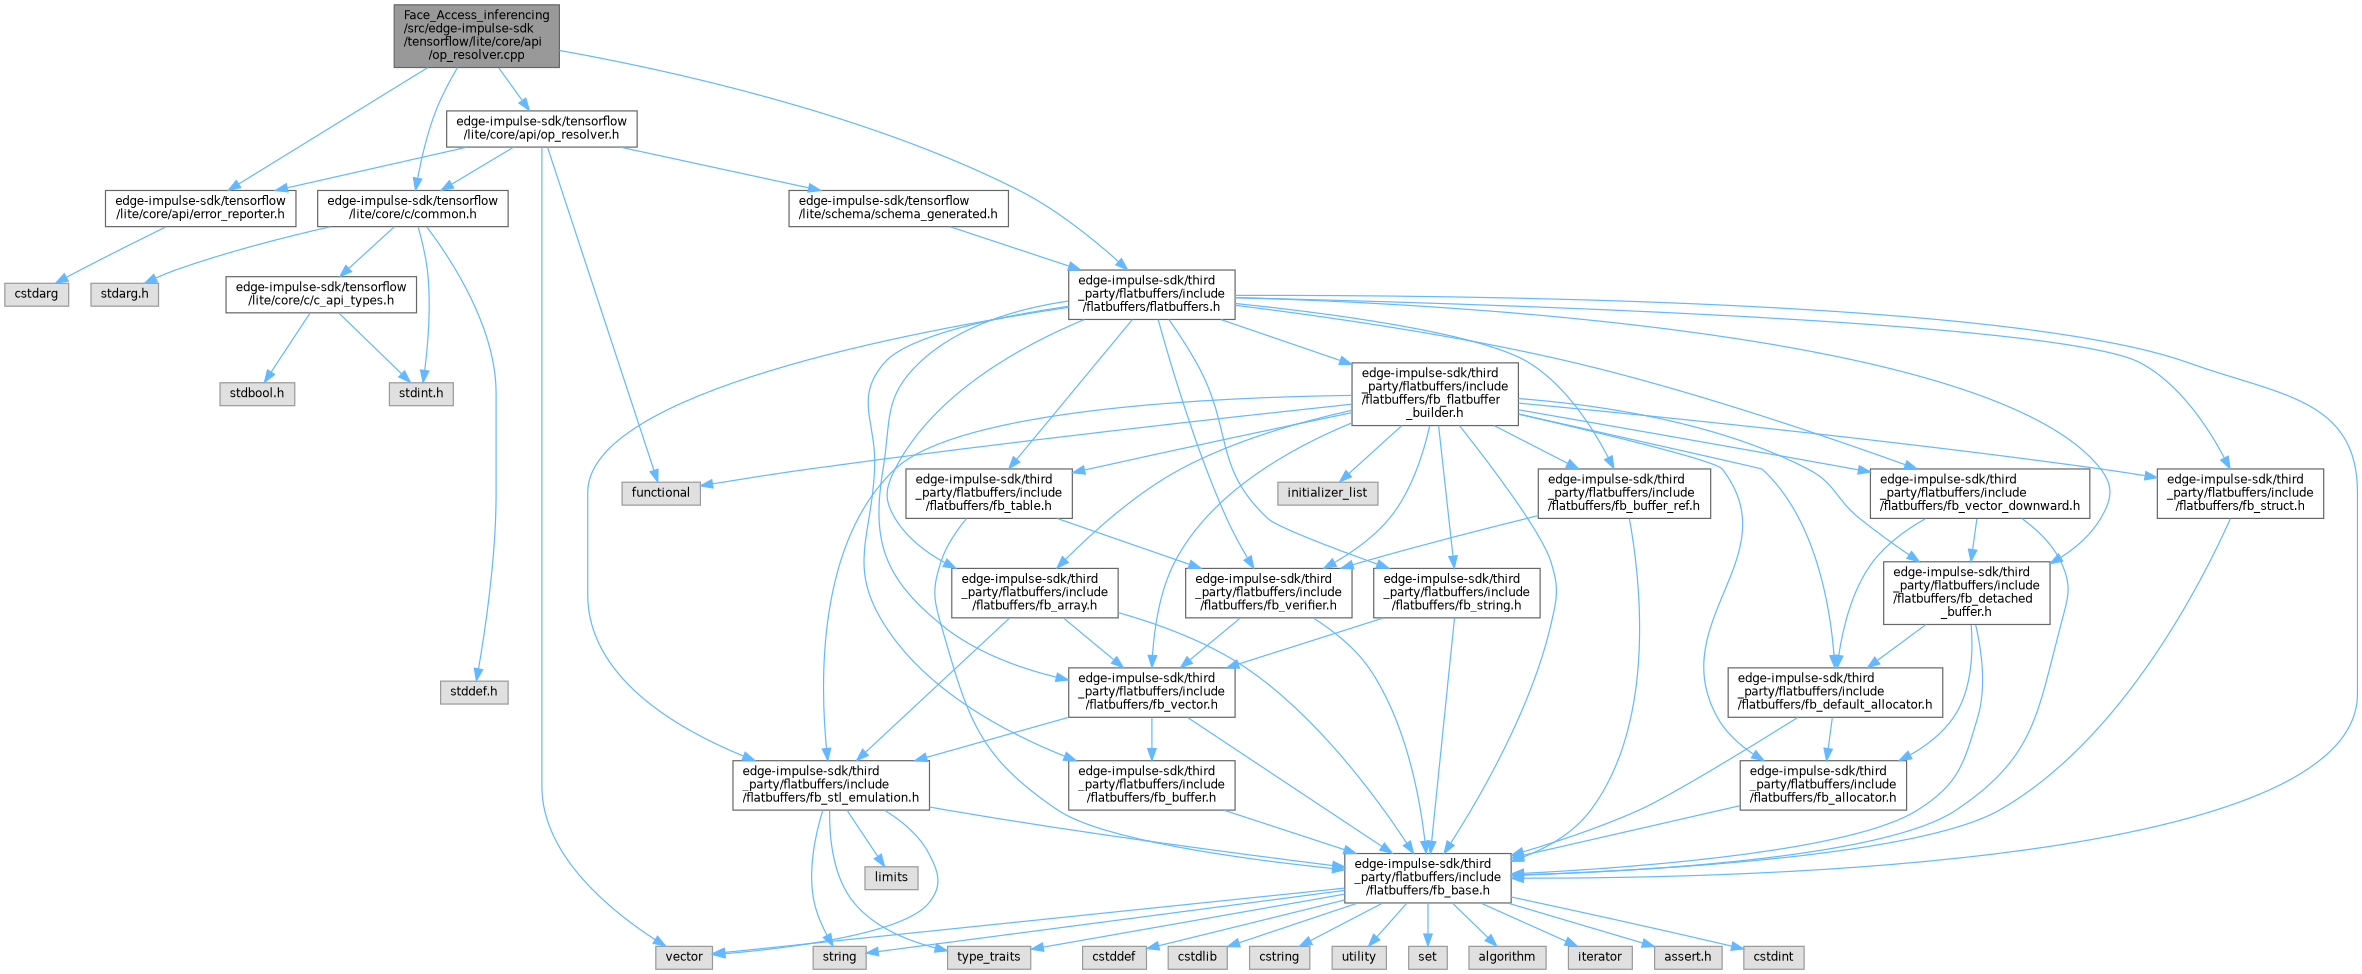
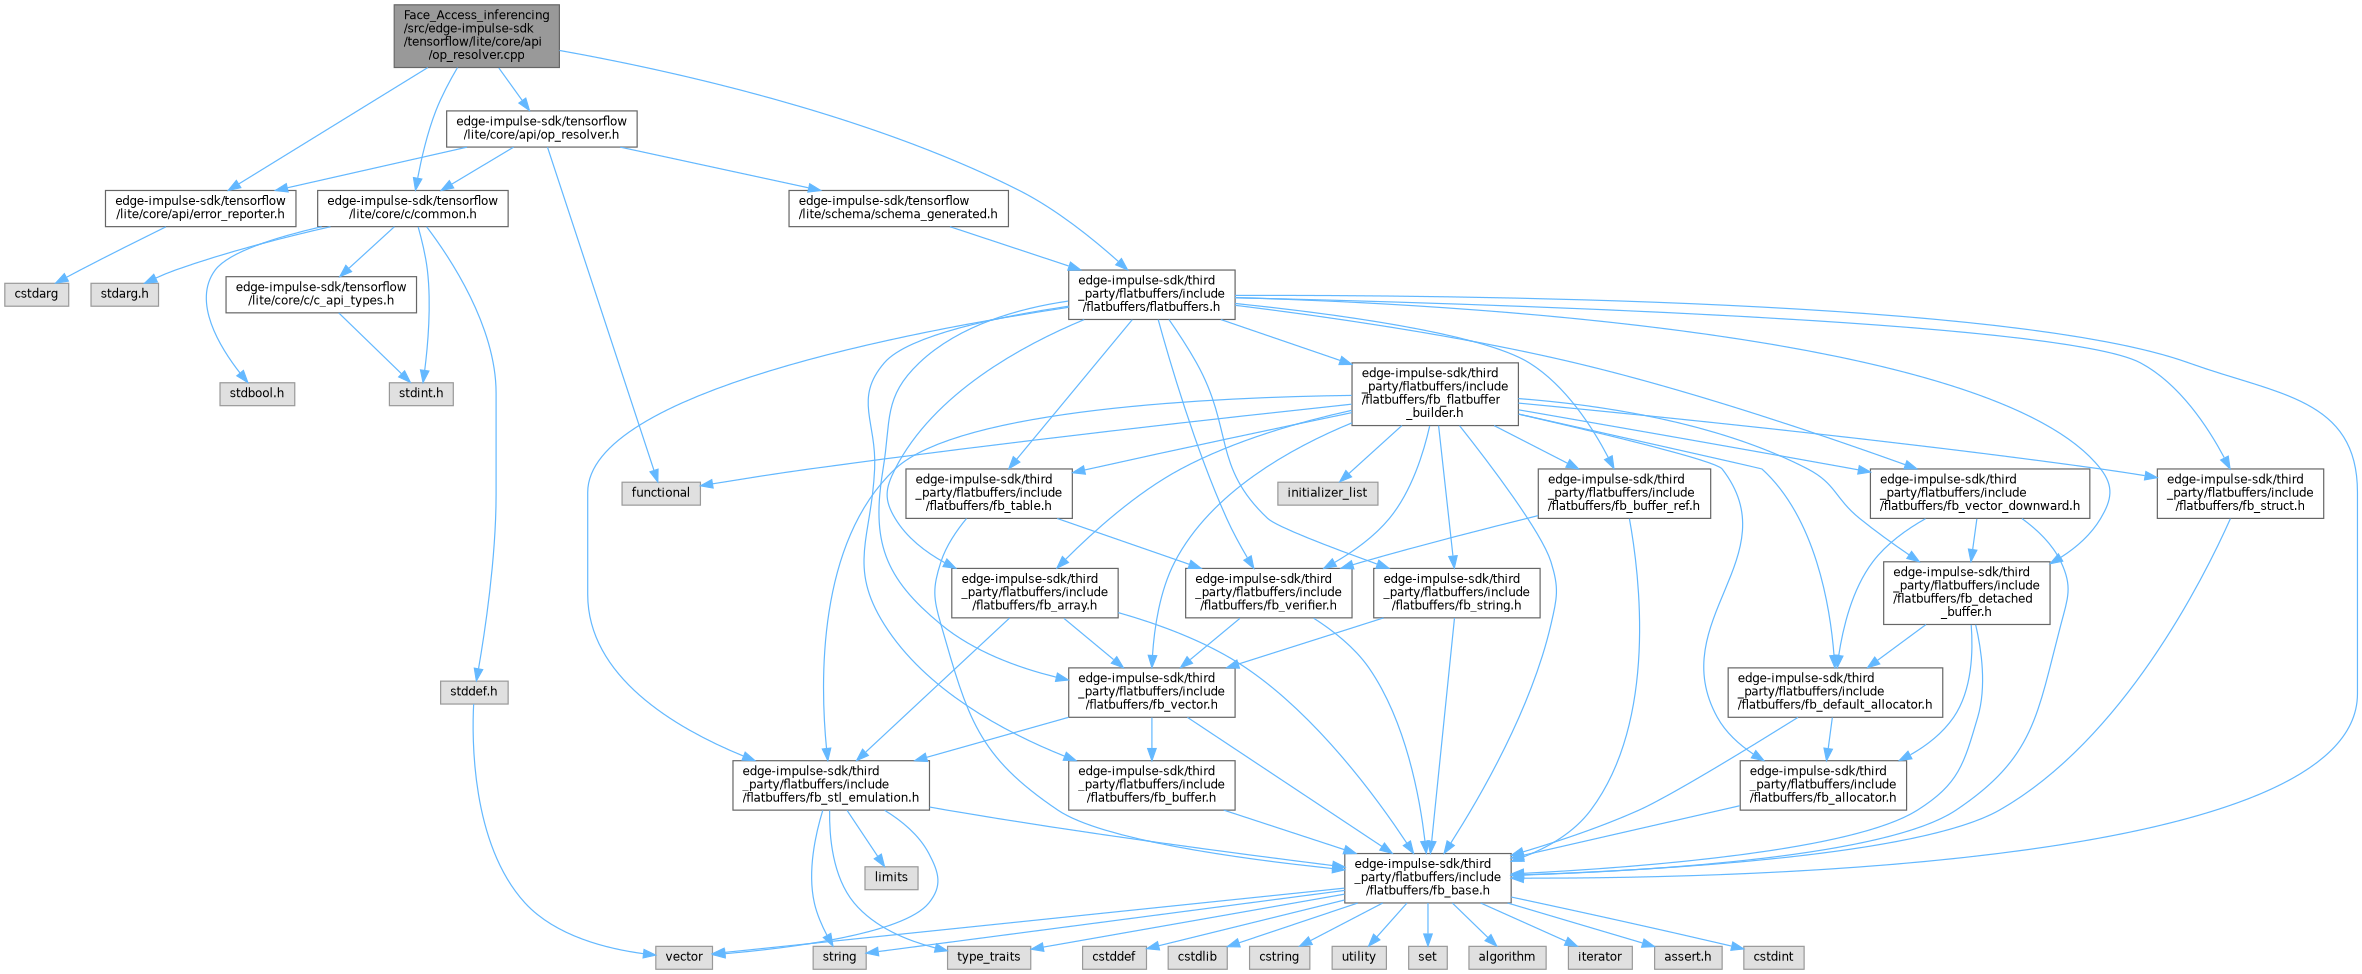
(291, 342) -> (216, 269)
(542, 566) -> (503, 870)
